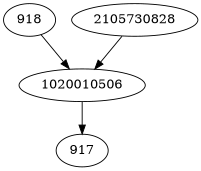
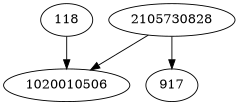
(30, 20) -> (67, 20)
(82, 113) -> (172, 48)
